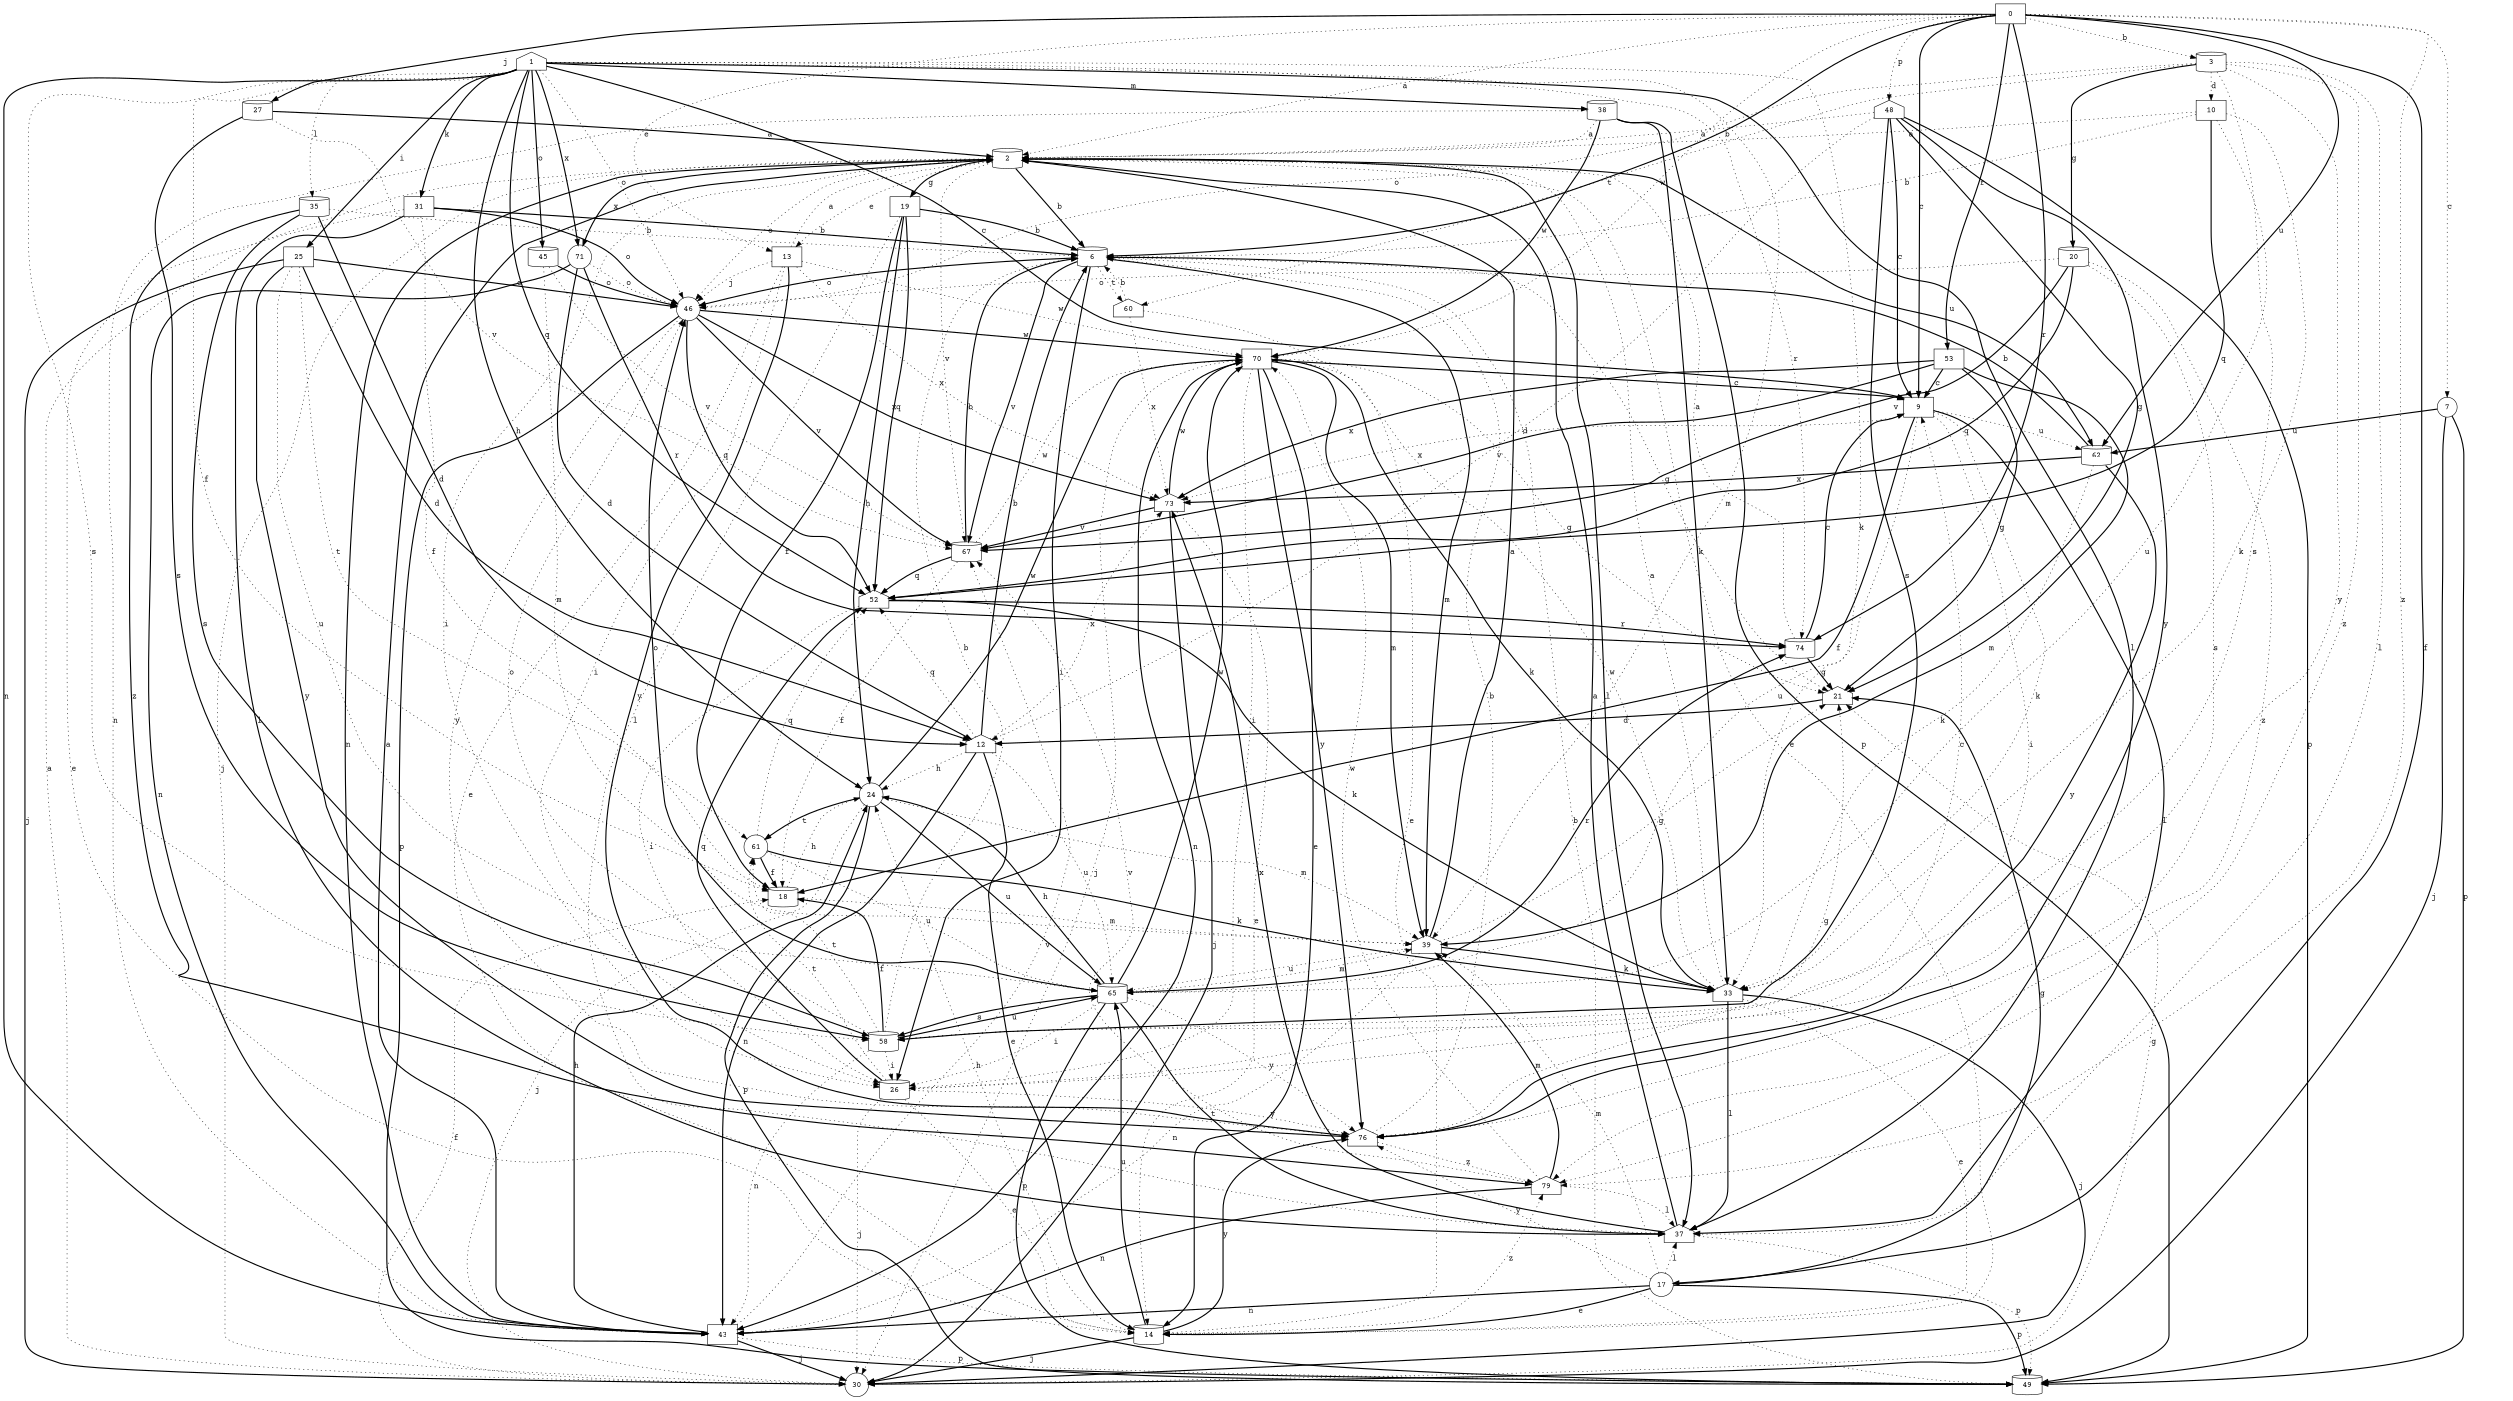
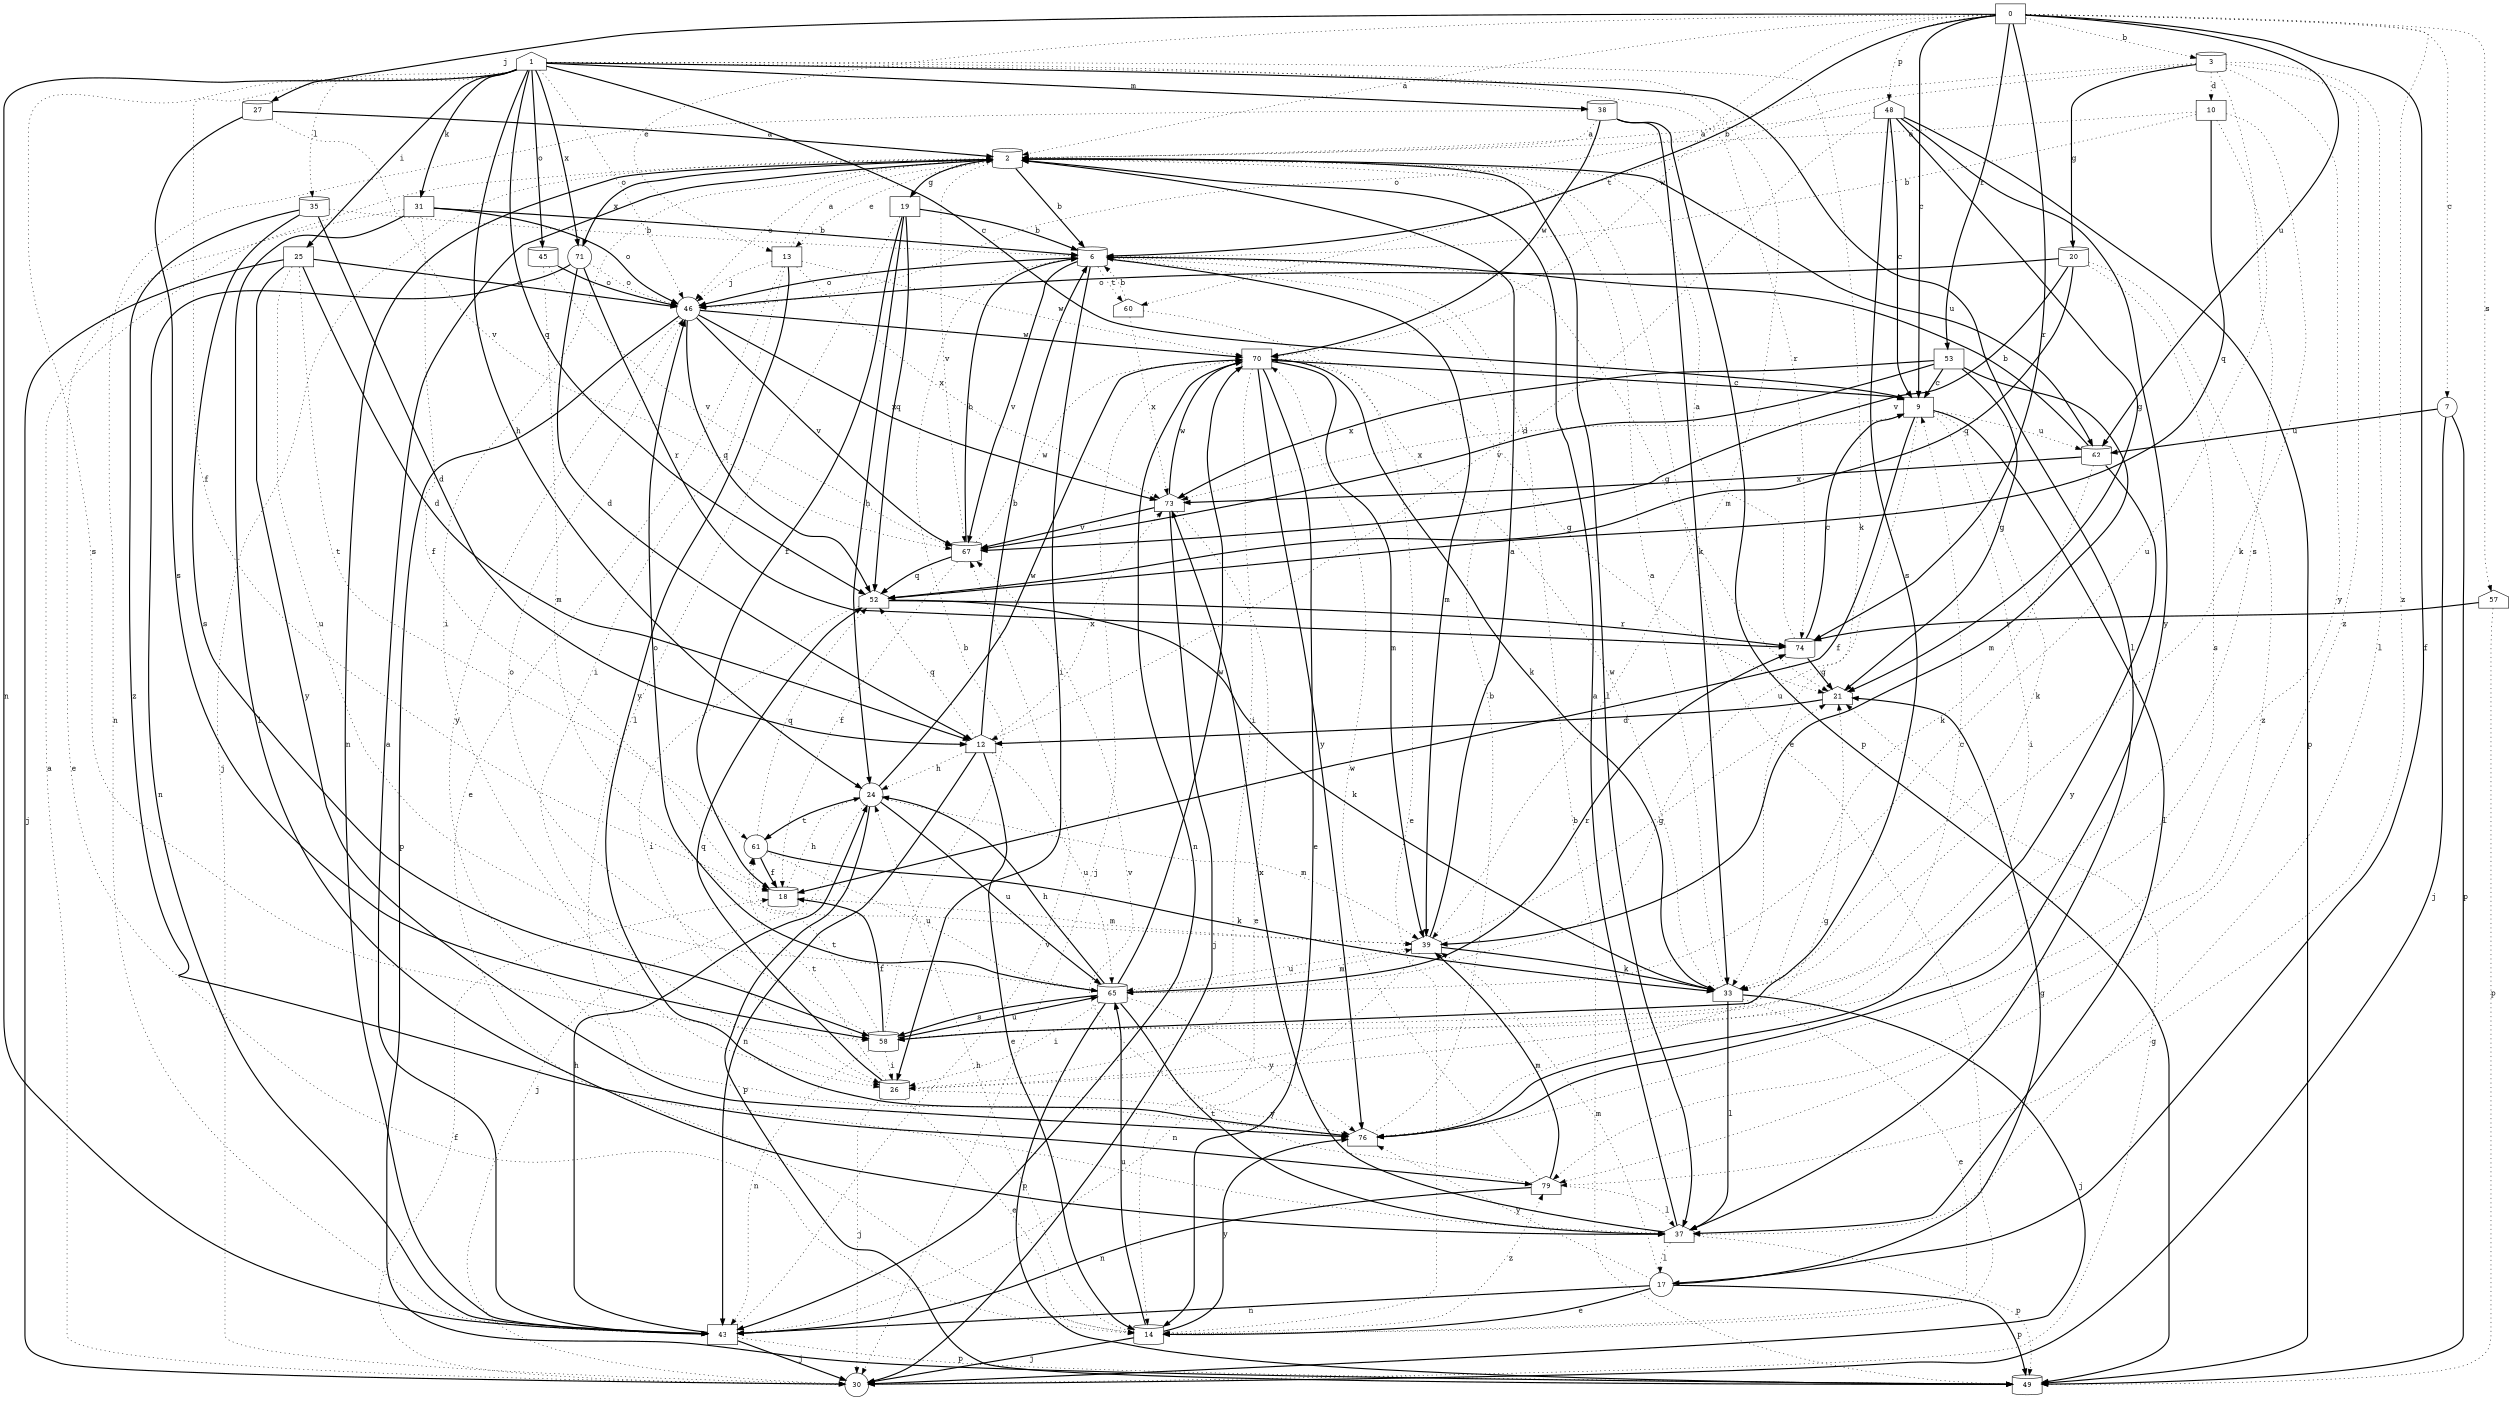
(1382, 273) -> (1382, 273)
none -> (2494, 600)
(1453, 1162) -> none
(1670, 1261) -> (1663, 1254)
